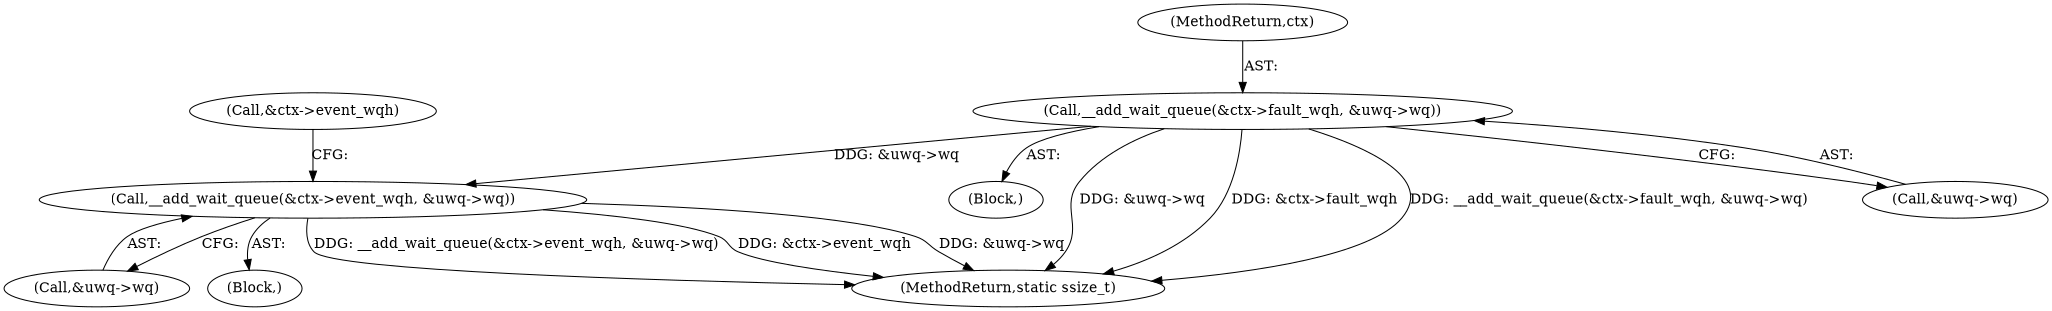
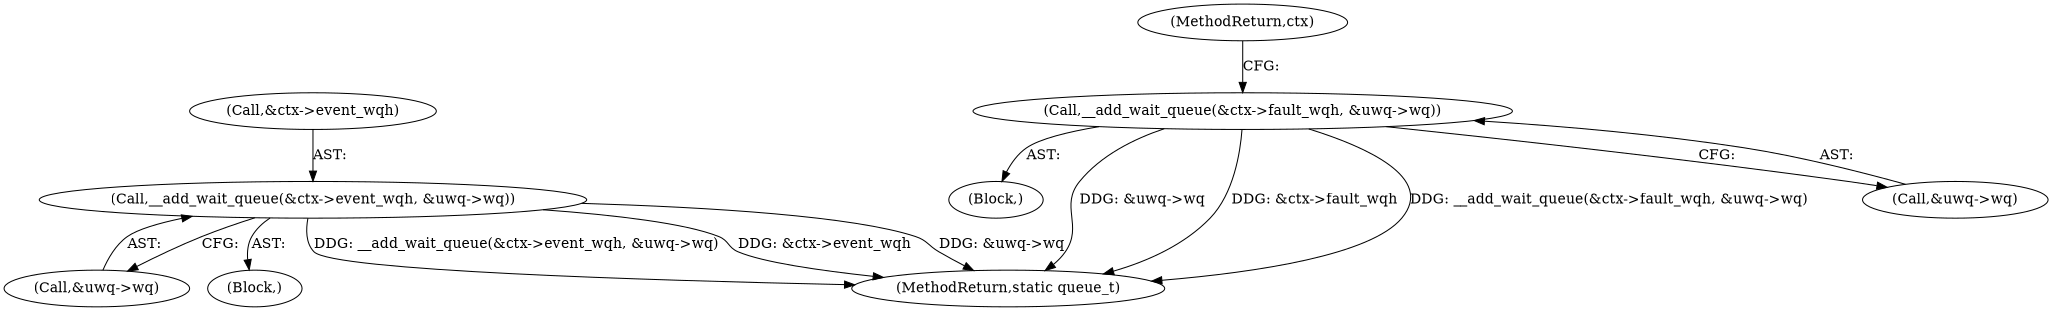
(1264, 67) -> (1264, 67)
(332, 155) -> (332, 155)
(783, 155) -> none
(1008, 289) -> (1008, 289)
